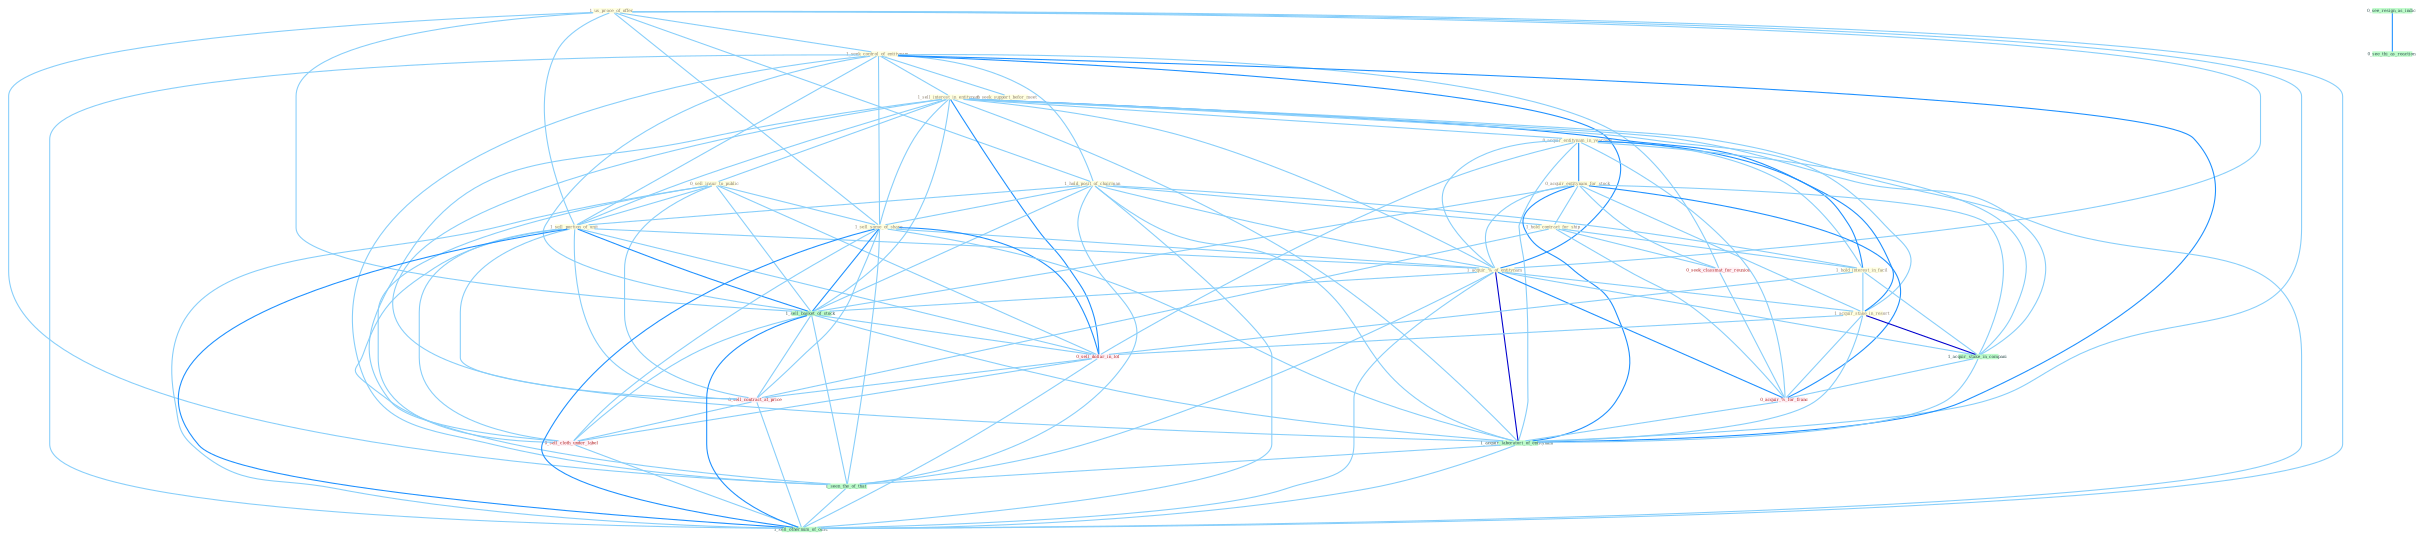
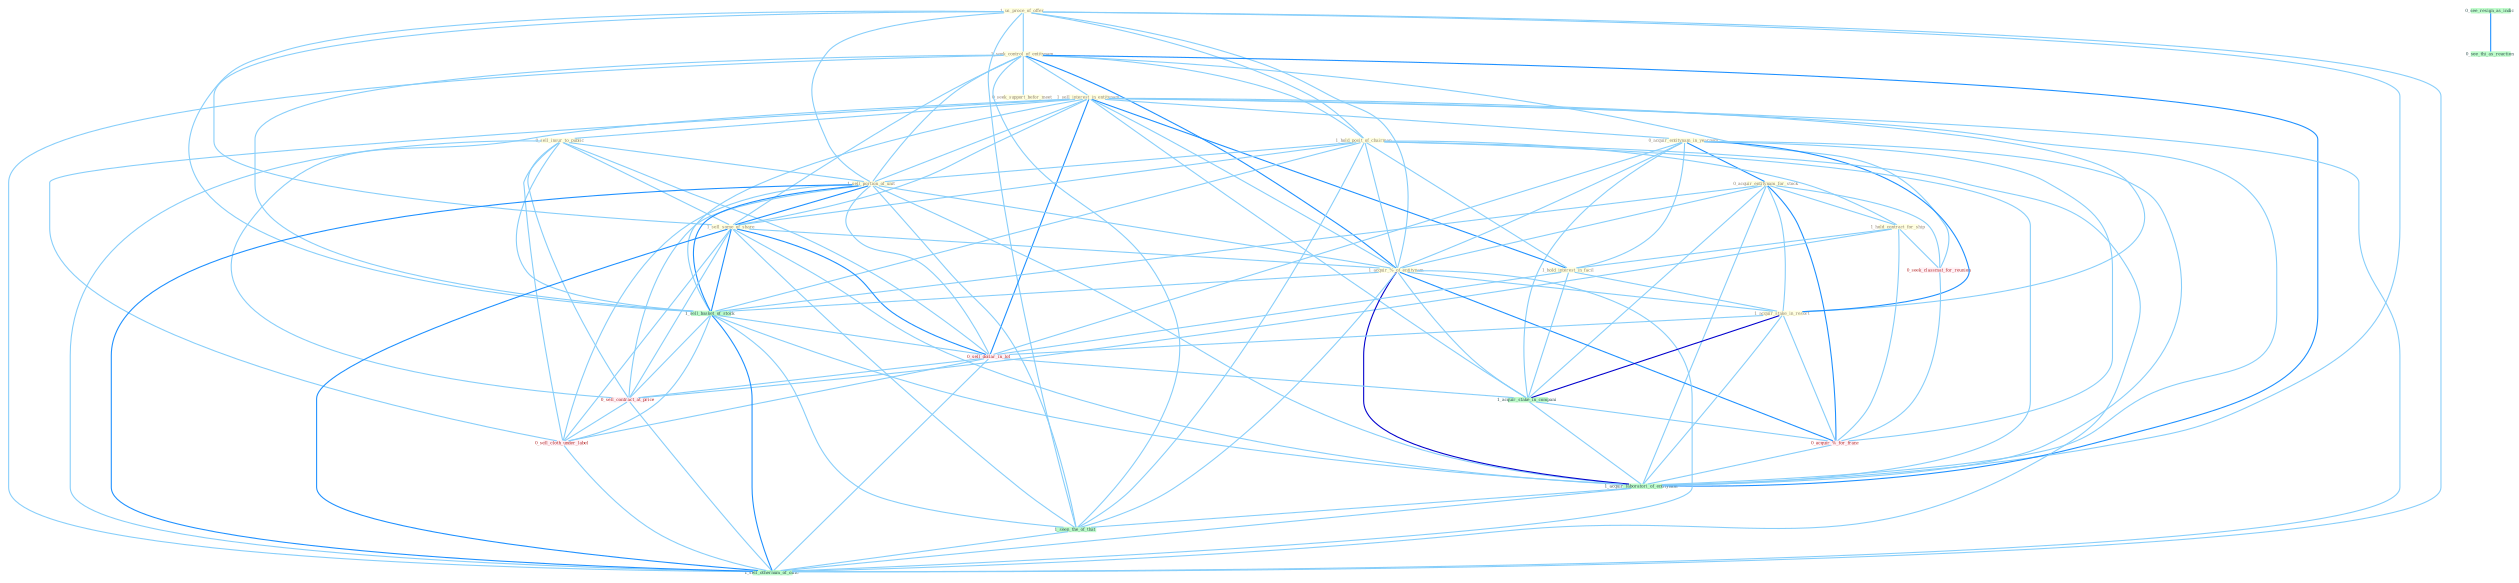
none -> (802, 205)
(1614, 308) -> (1708, 327)
none -> (1272, 379)
